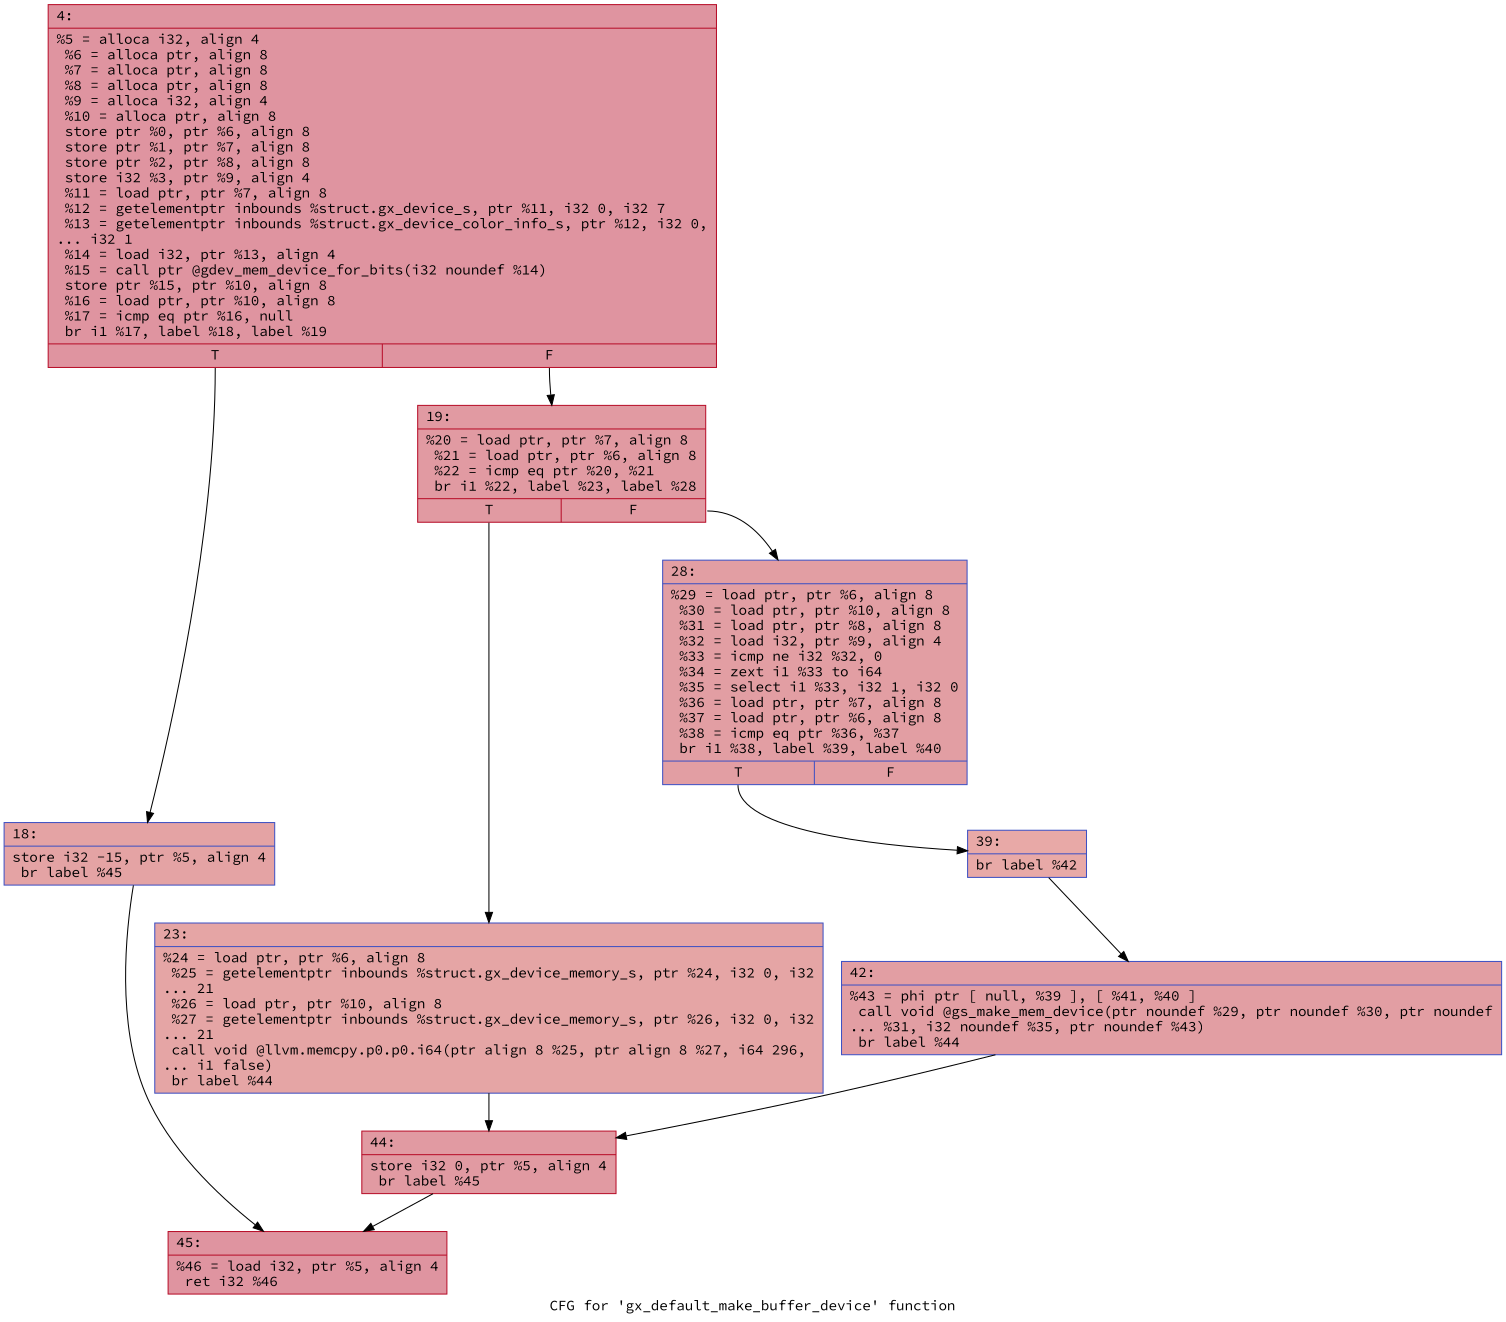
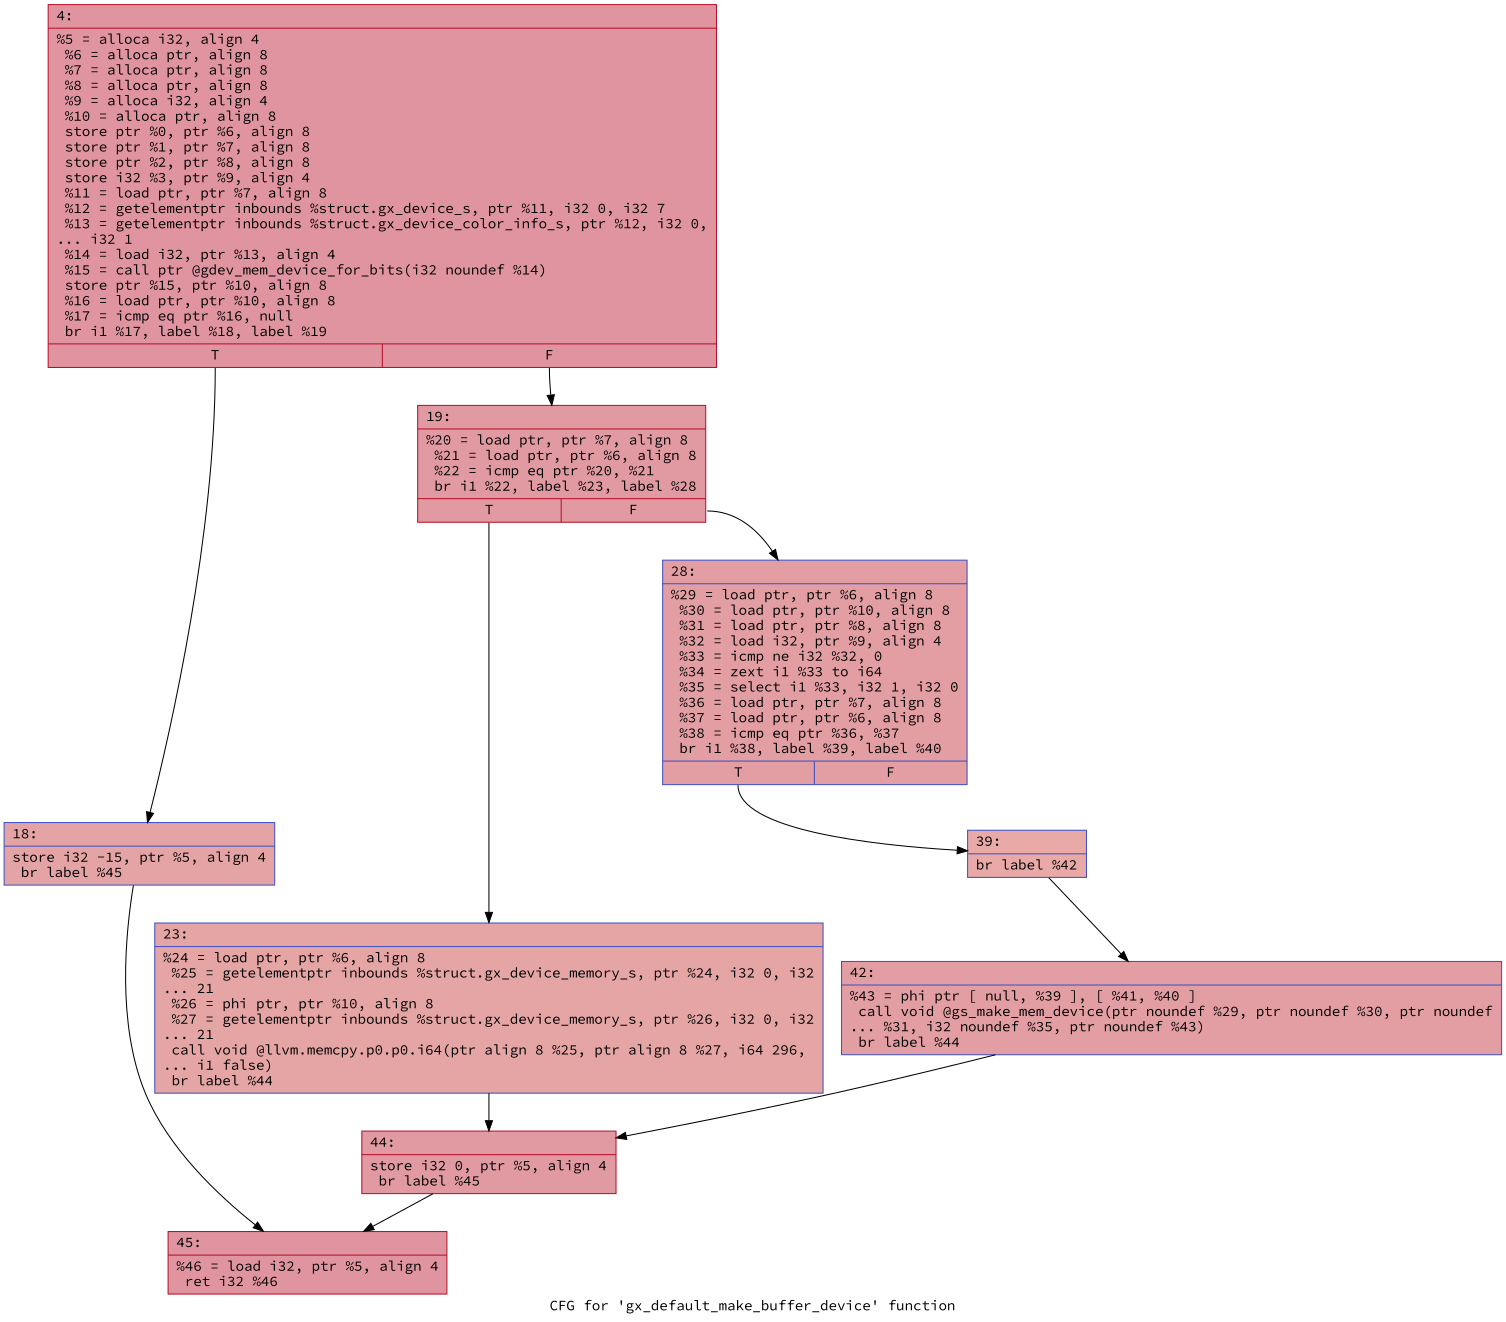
(303, 1004) -> (299, 1004)
